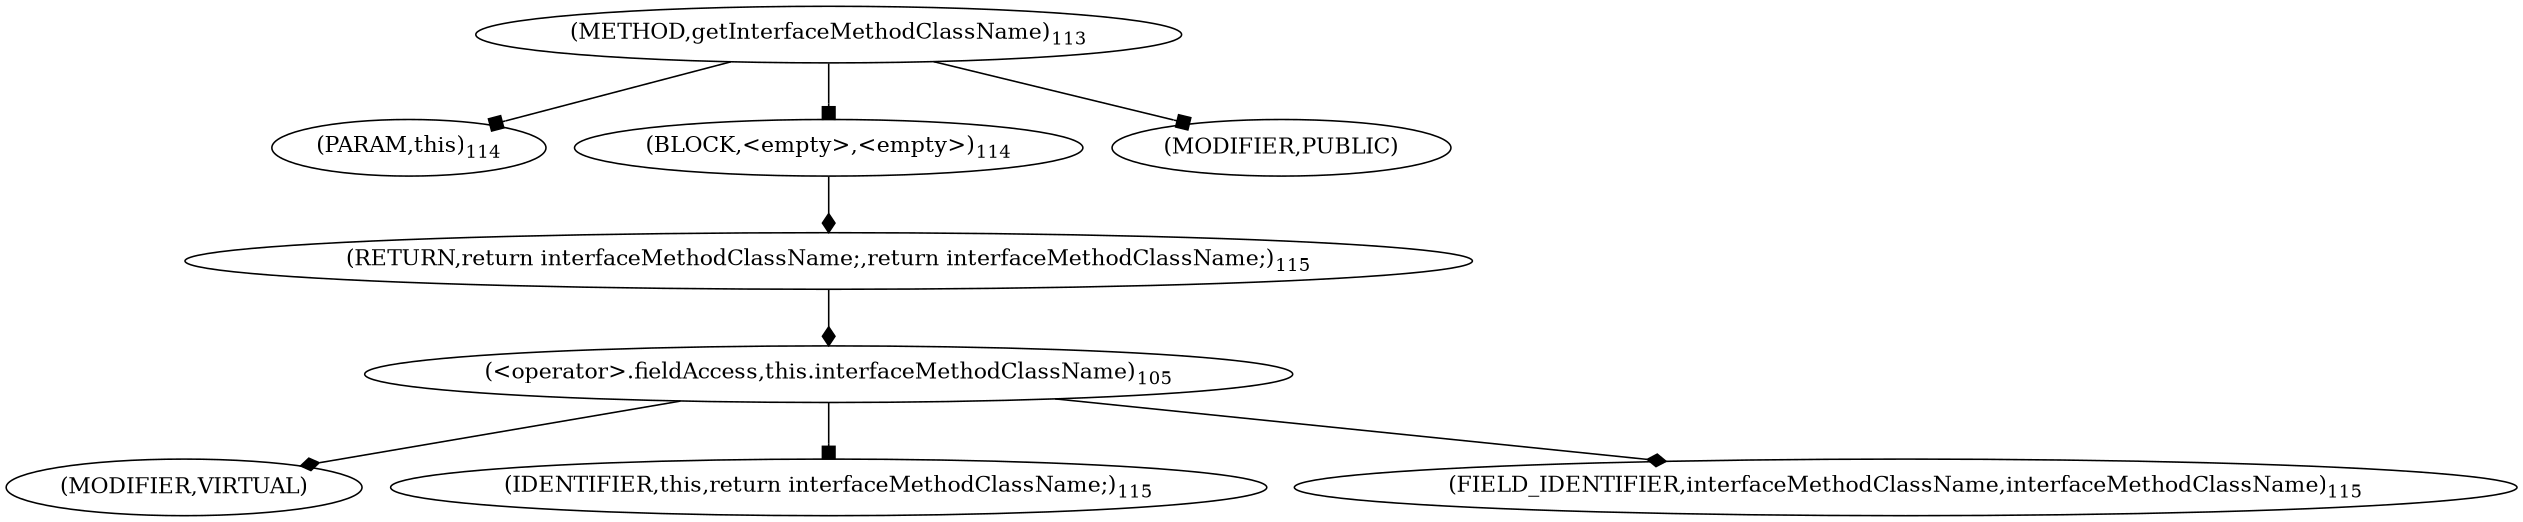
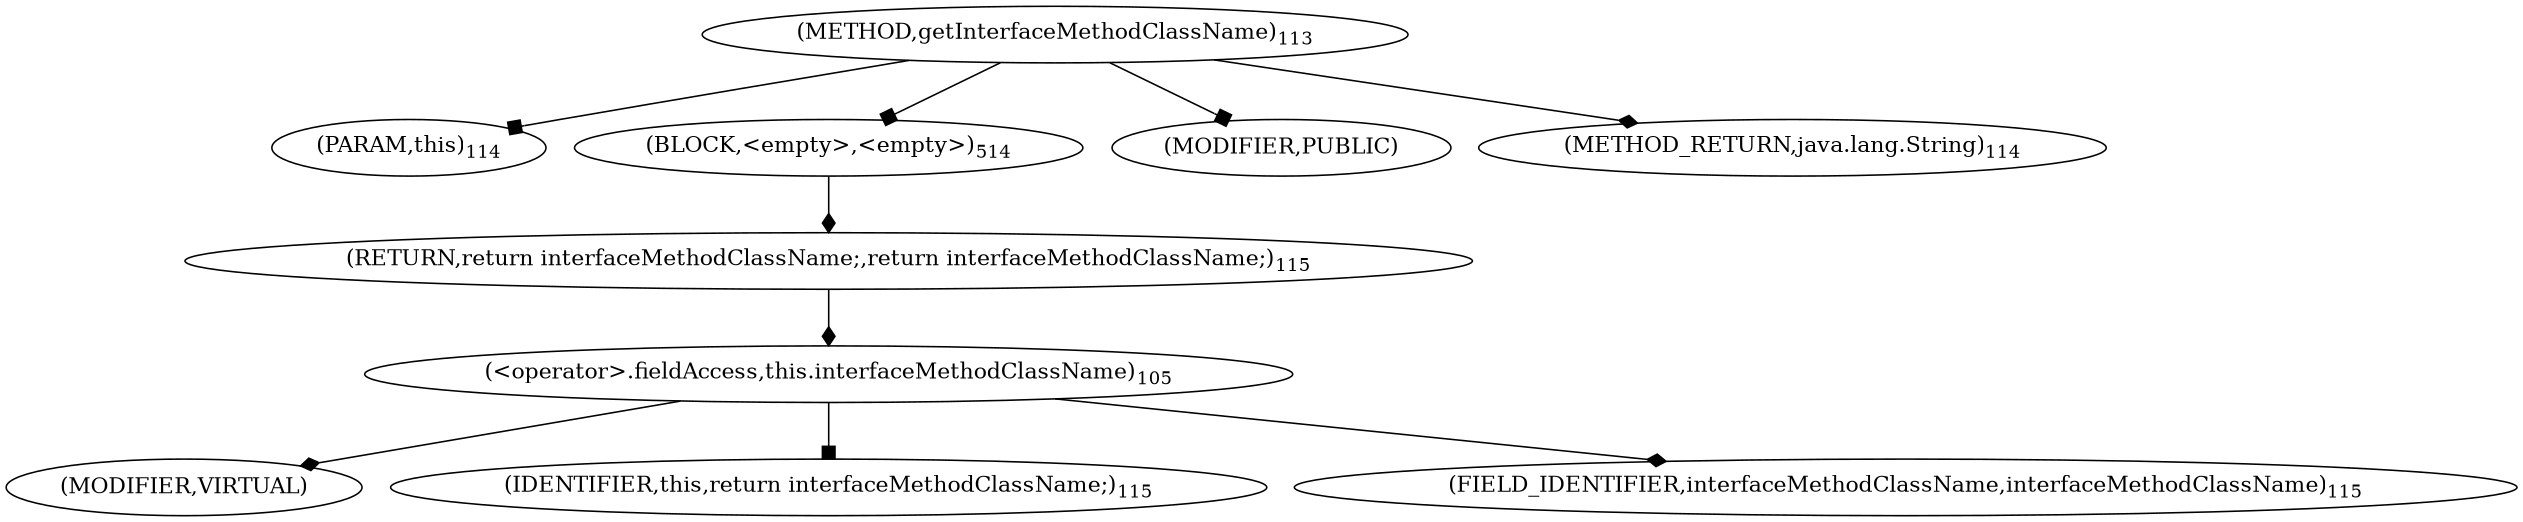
(994, 145) -> (994, 145)
none -> (1792, 148)
